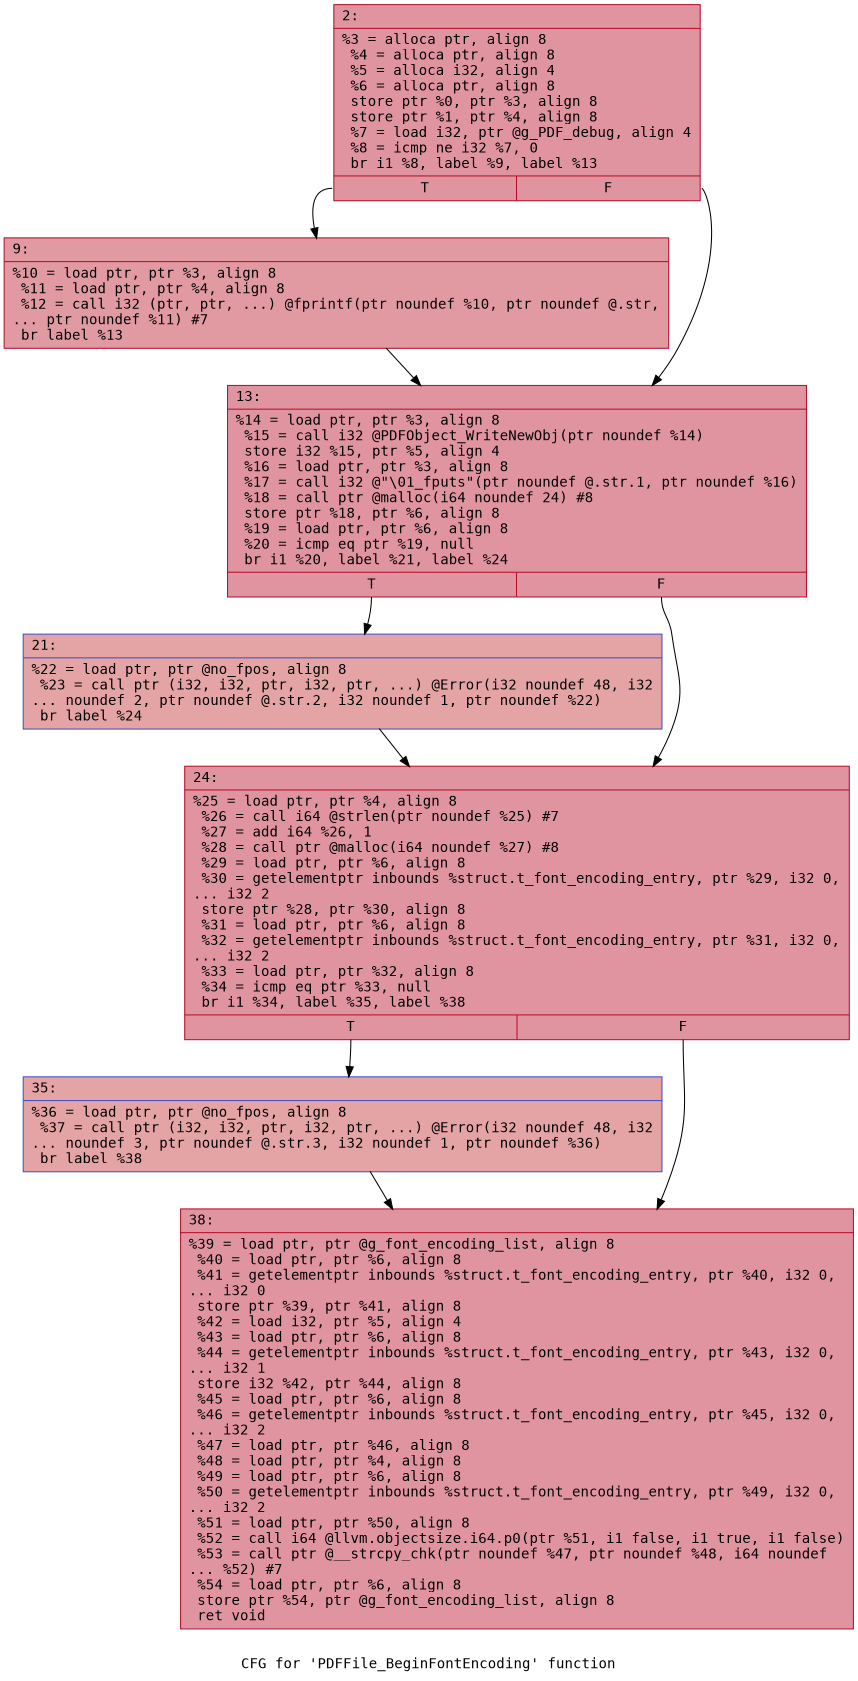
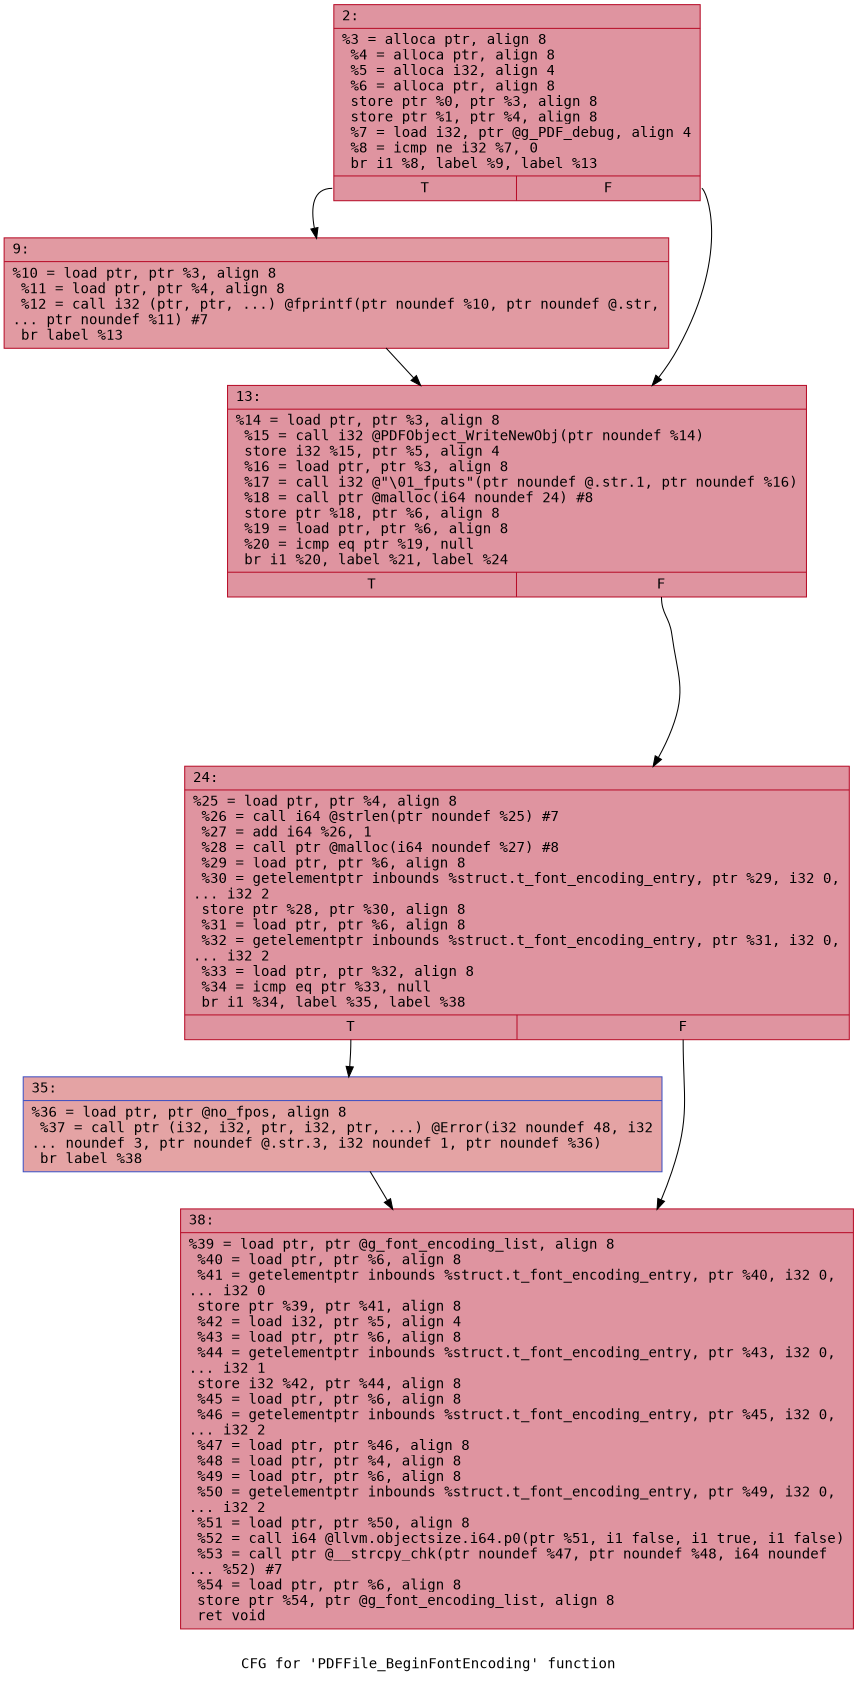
(343, 682) -> none
